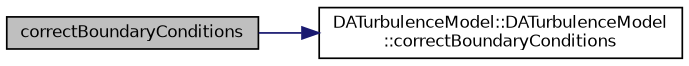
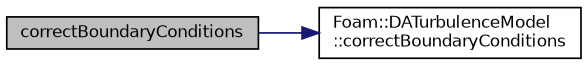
(501, 33) -> (450, 33)
